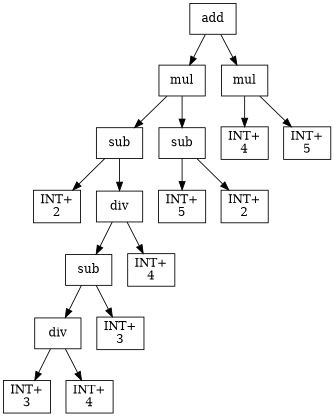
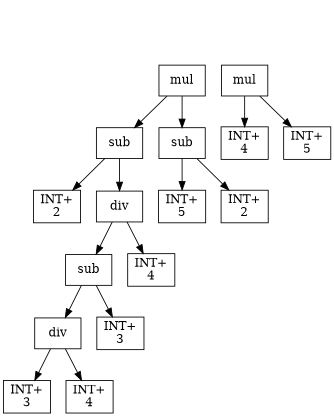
(213, 19) -> none
